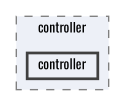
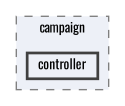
(62, 29) -> (62, 29)
